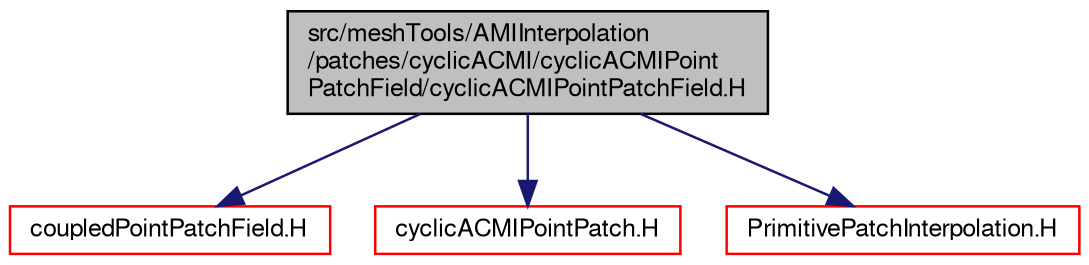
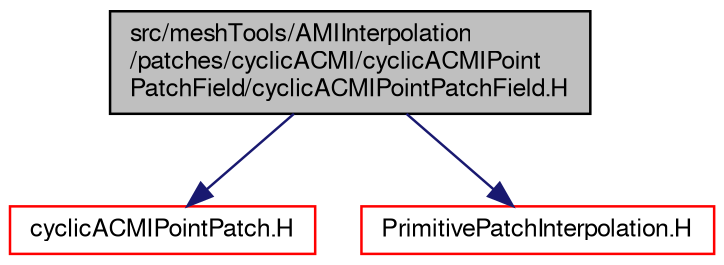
(170, 230) -> none
